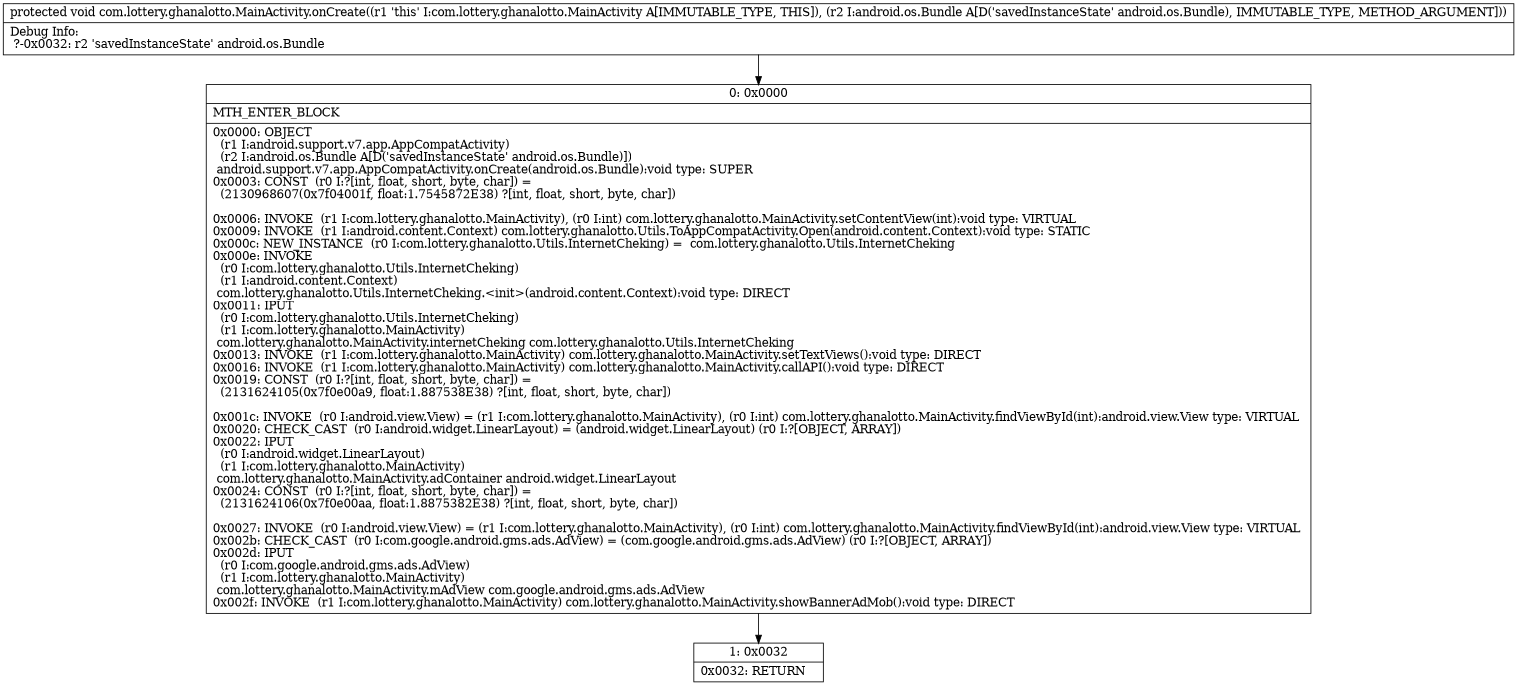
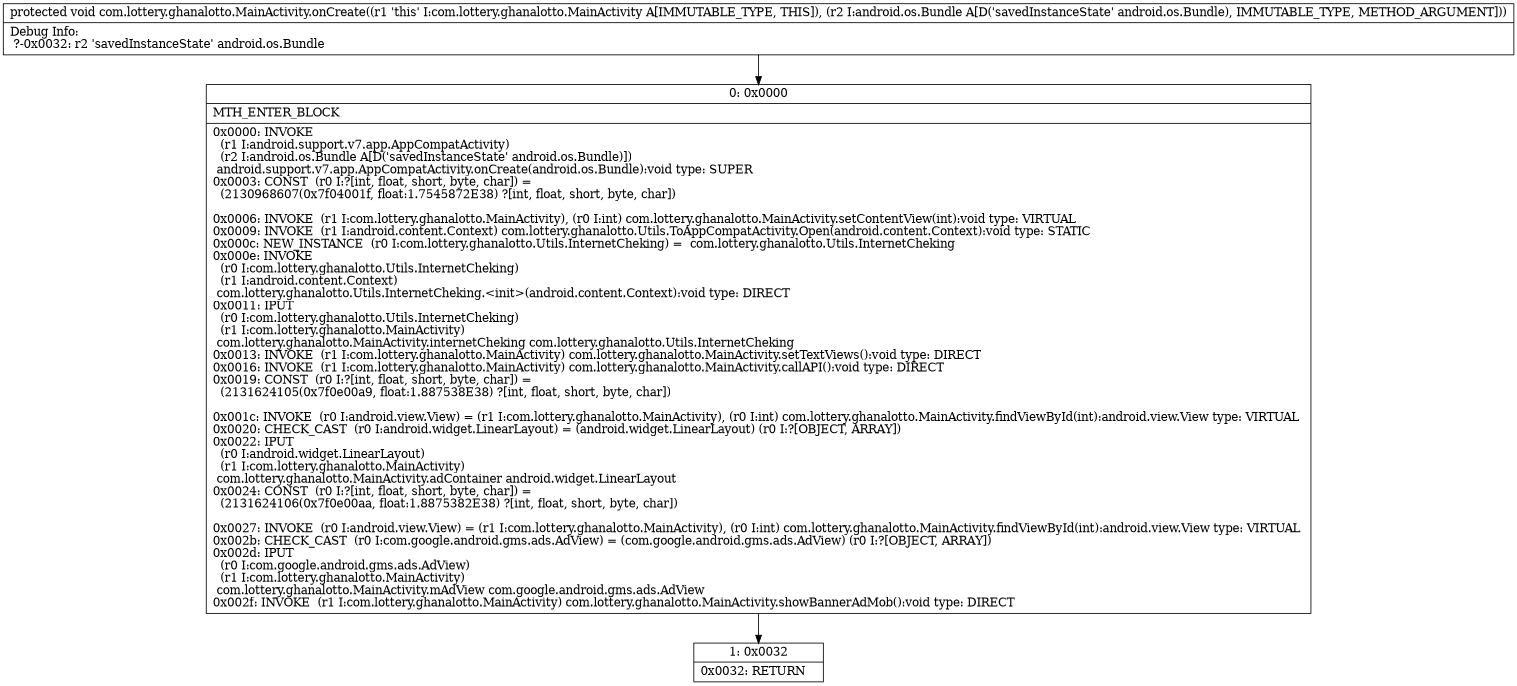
(266, 133) -> (267, 133)
